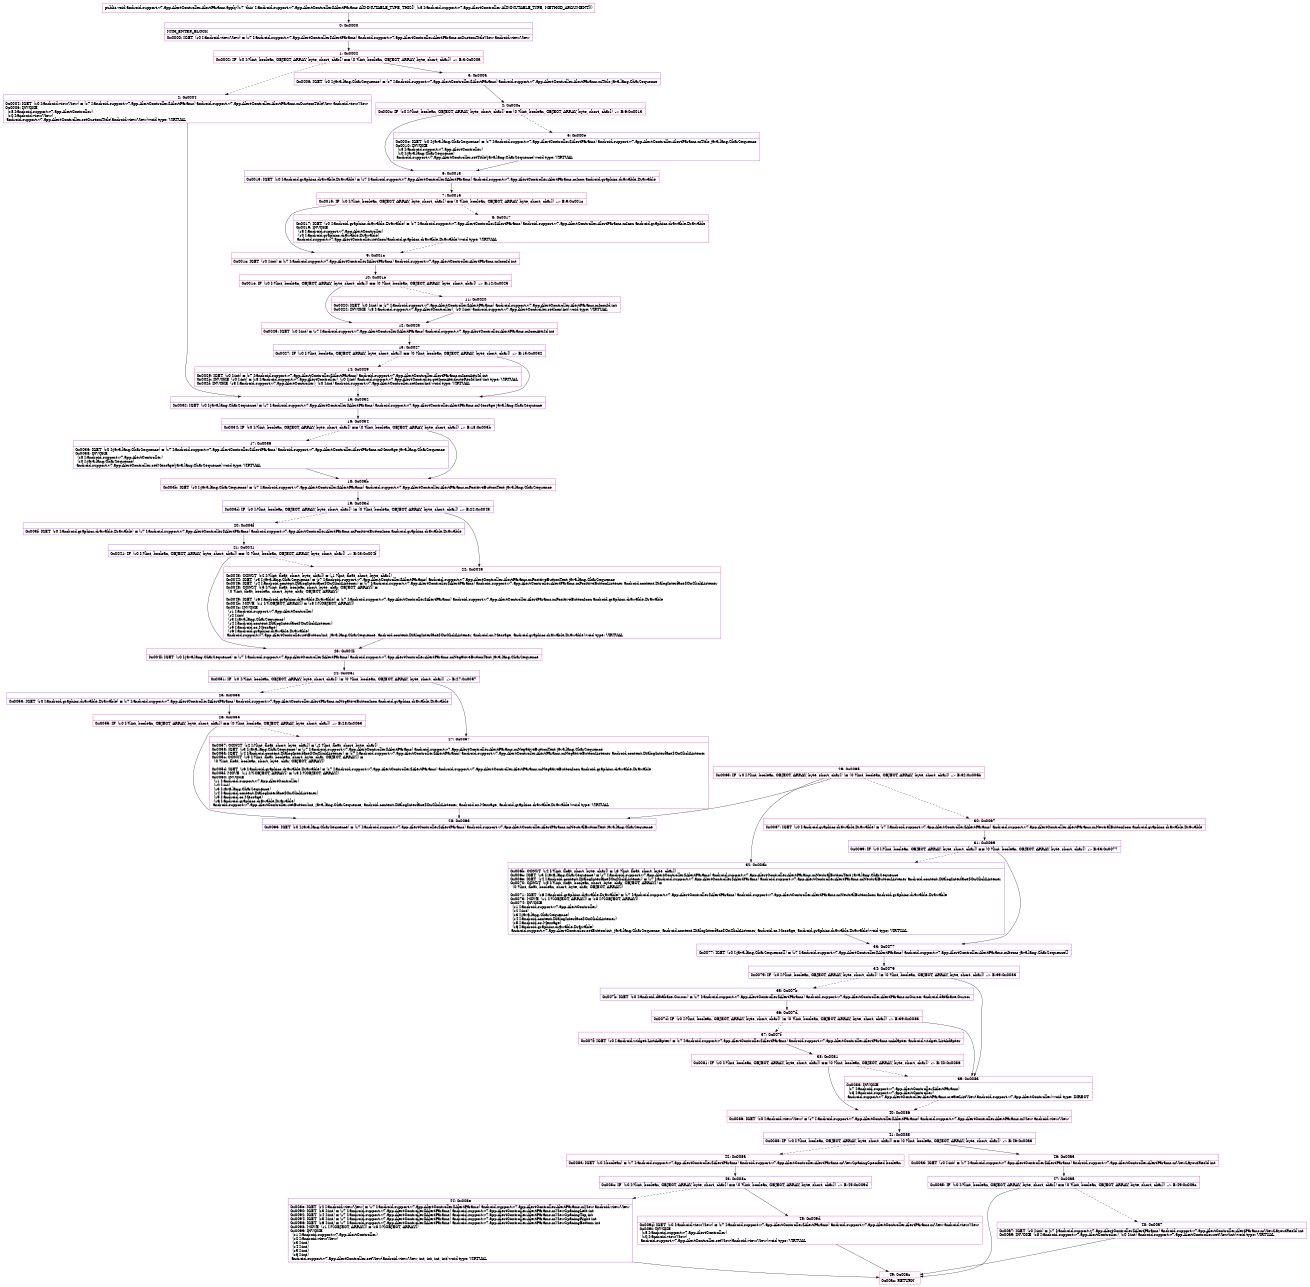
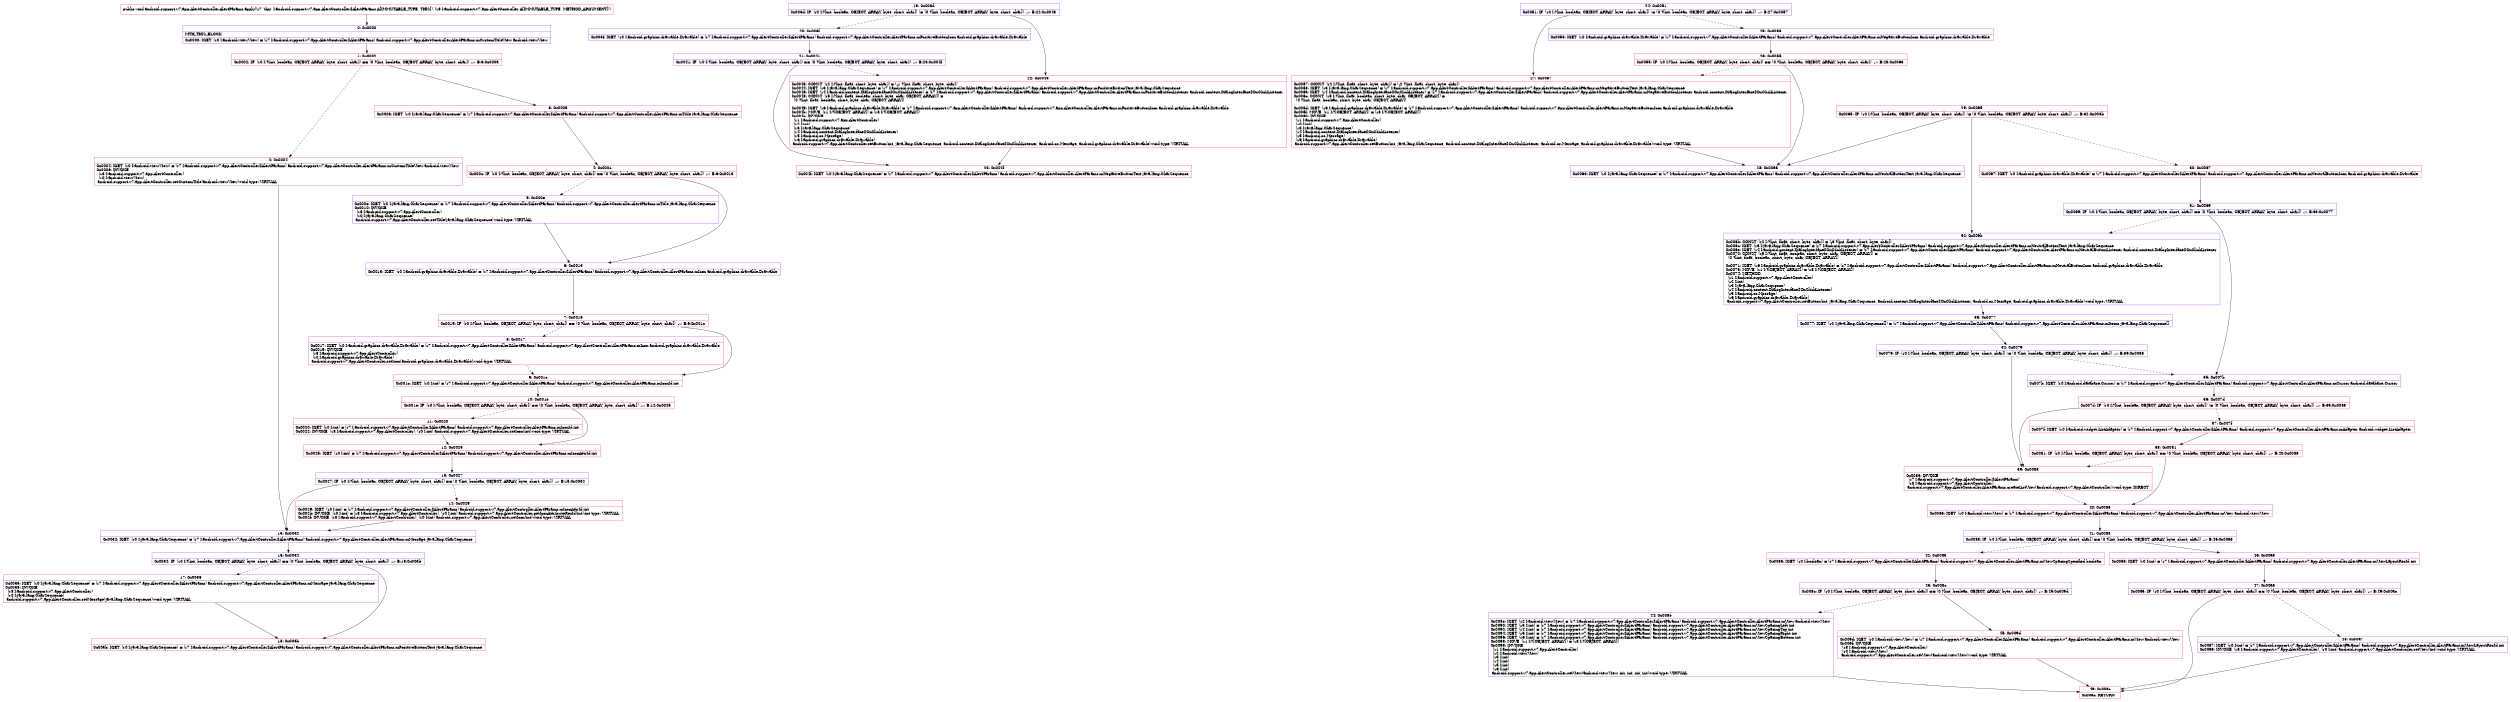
(187, 32) -> (203, 34)
(477, 79) -> (558, 111)
(358, 494) -> none
(344, 664) -> none
(528, 903) -> (1744, 274)
(1019, 914) -> (2231, 291)
